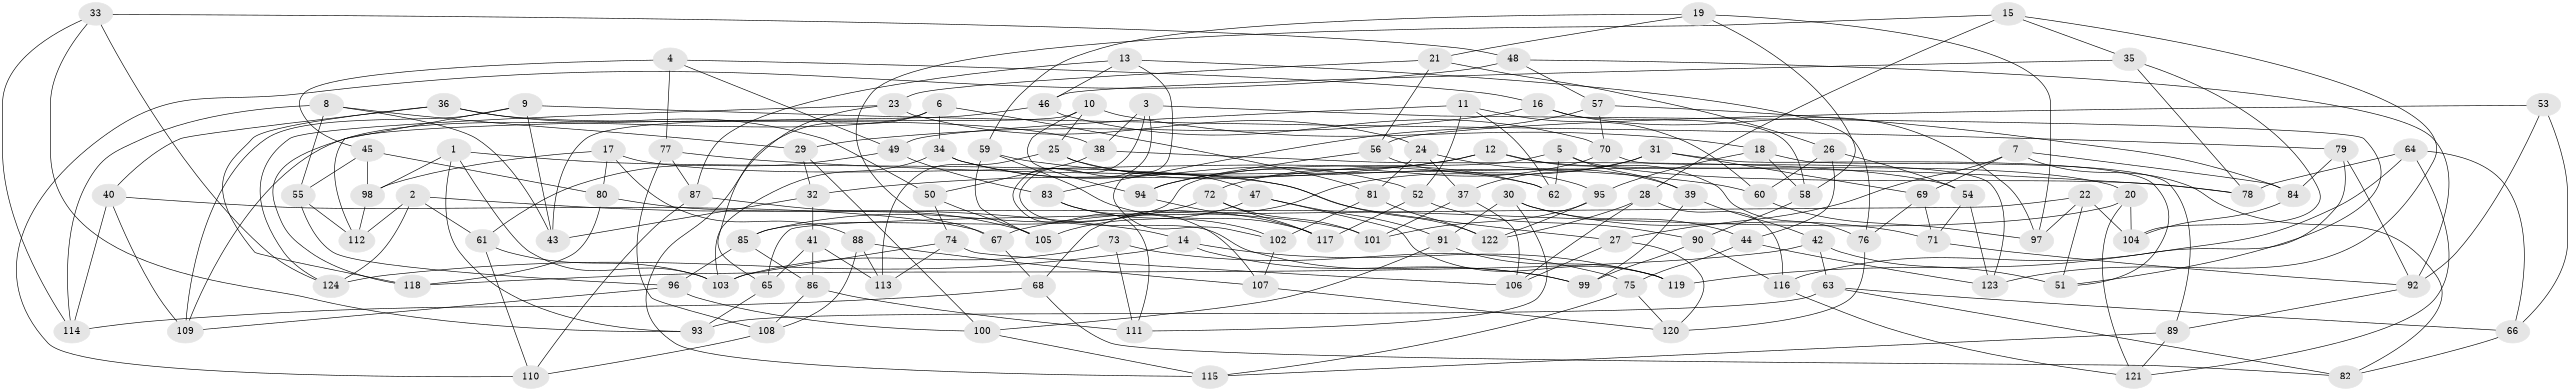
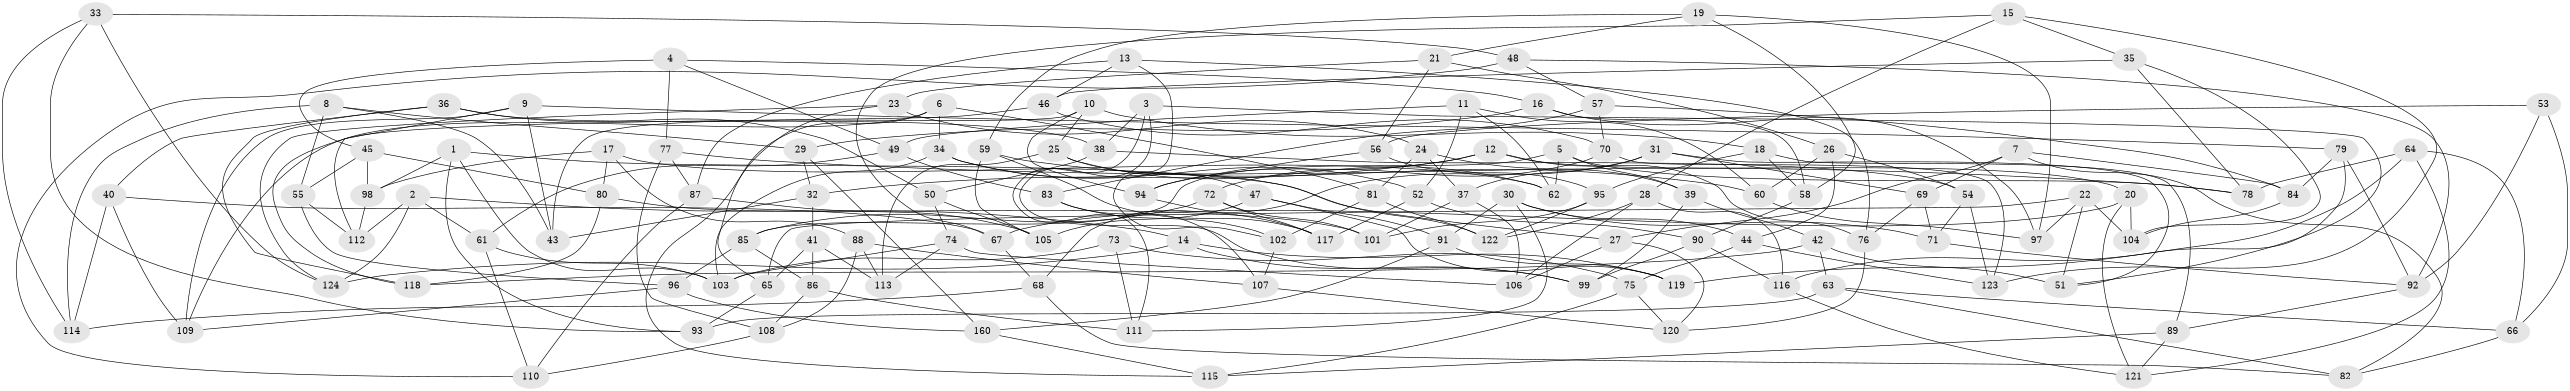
(982, 332) -> (982, 332)
